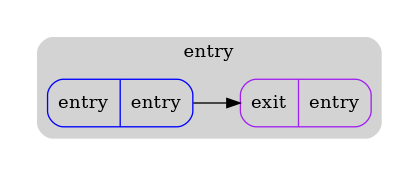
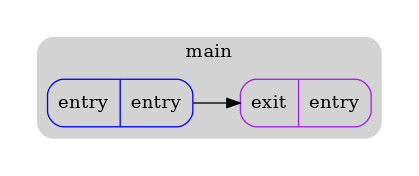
(209, 52) -> (209, 52)
